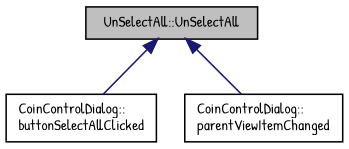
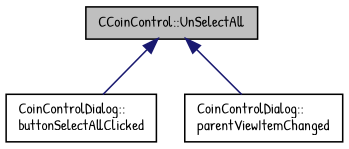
(172, 23) -> (172, 23)
